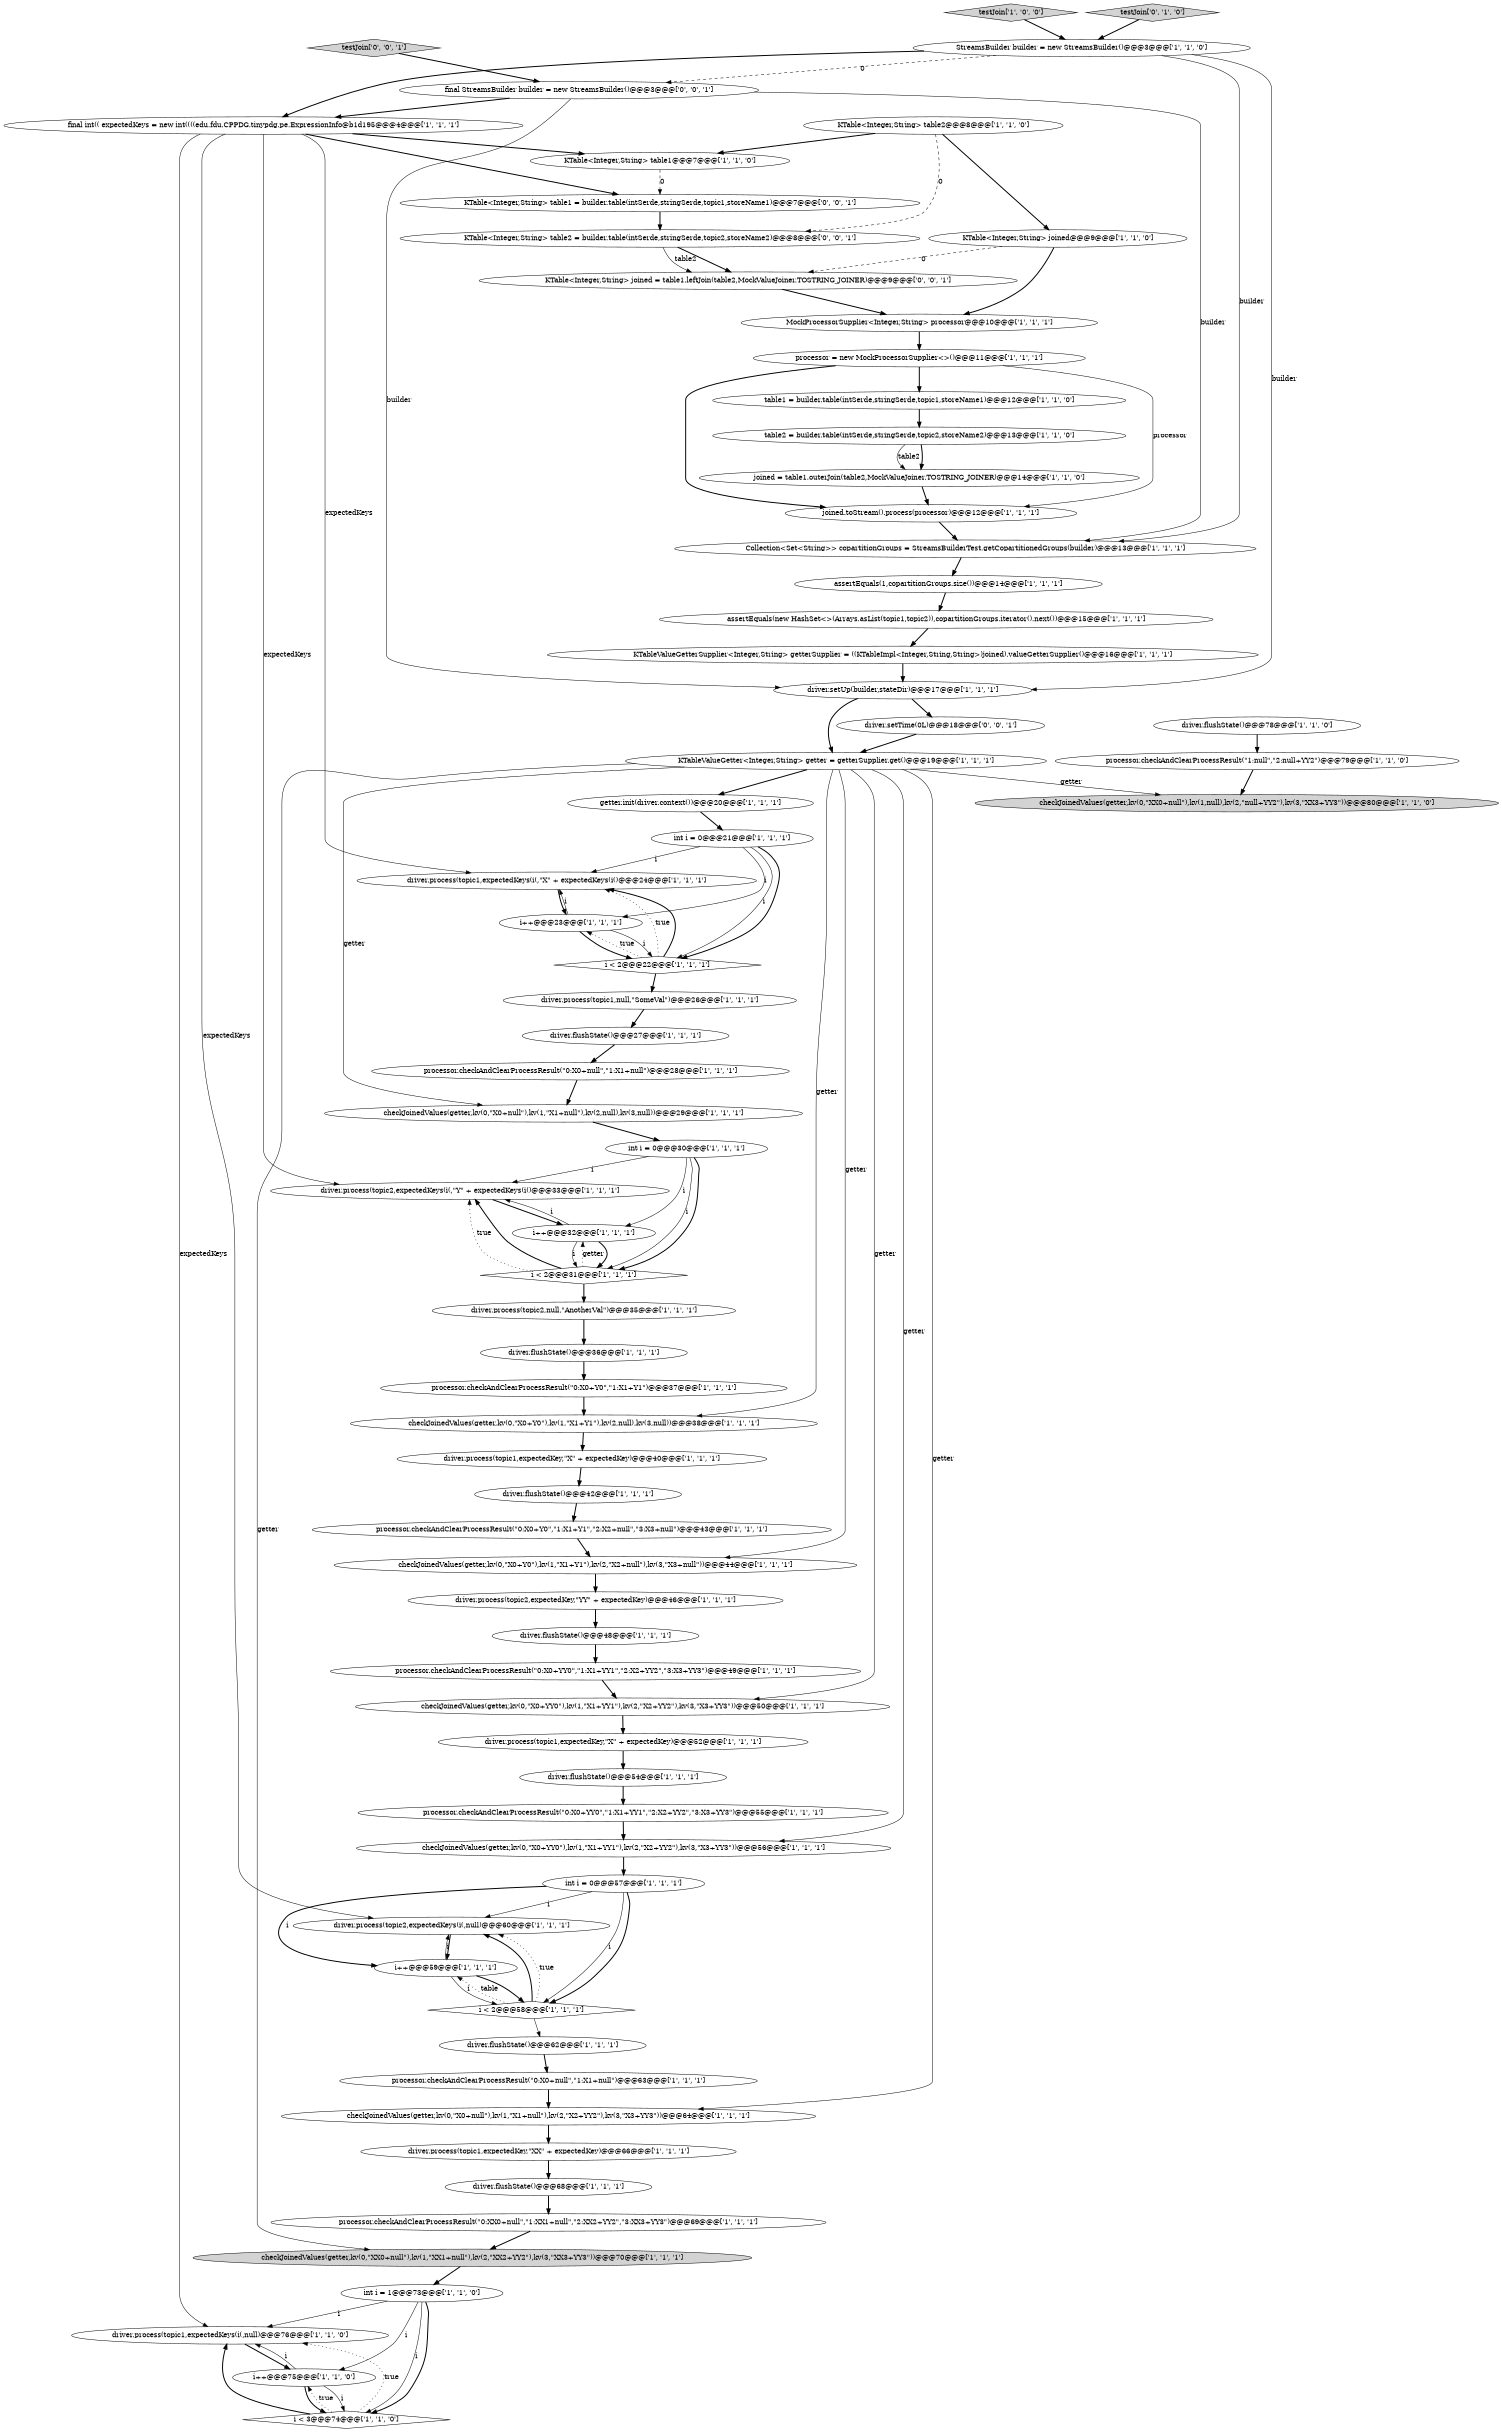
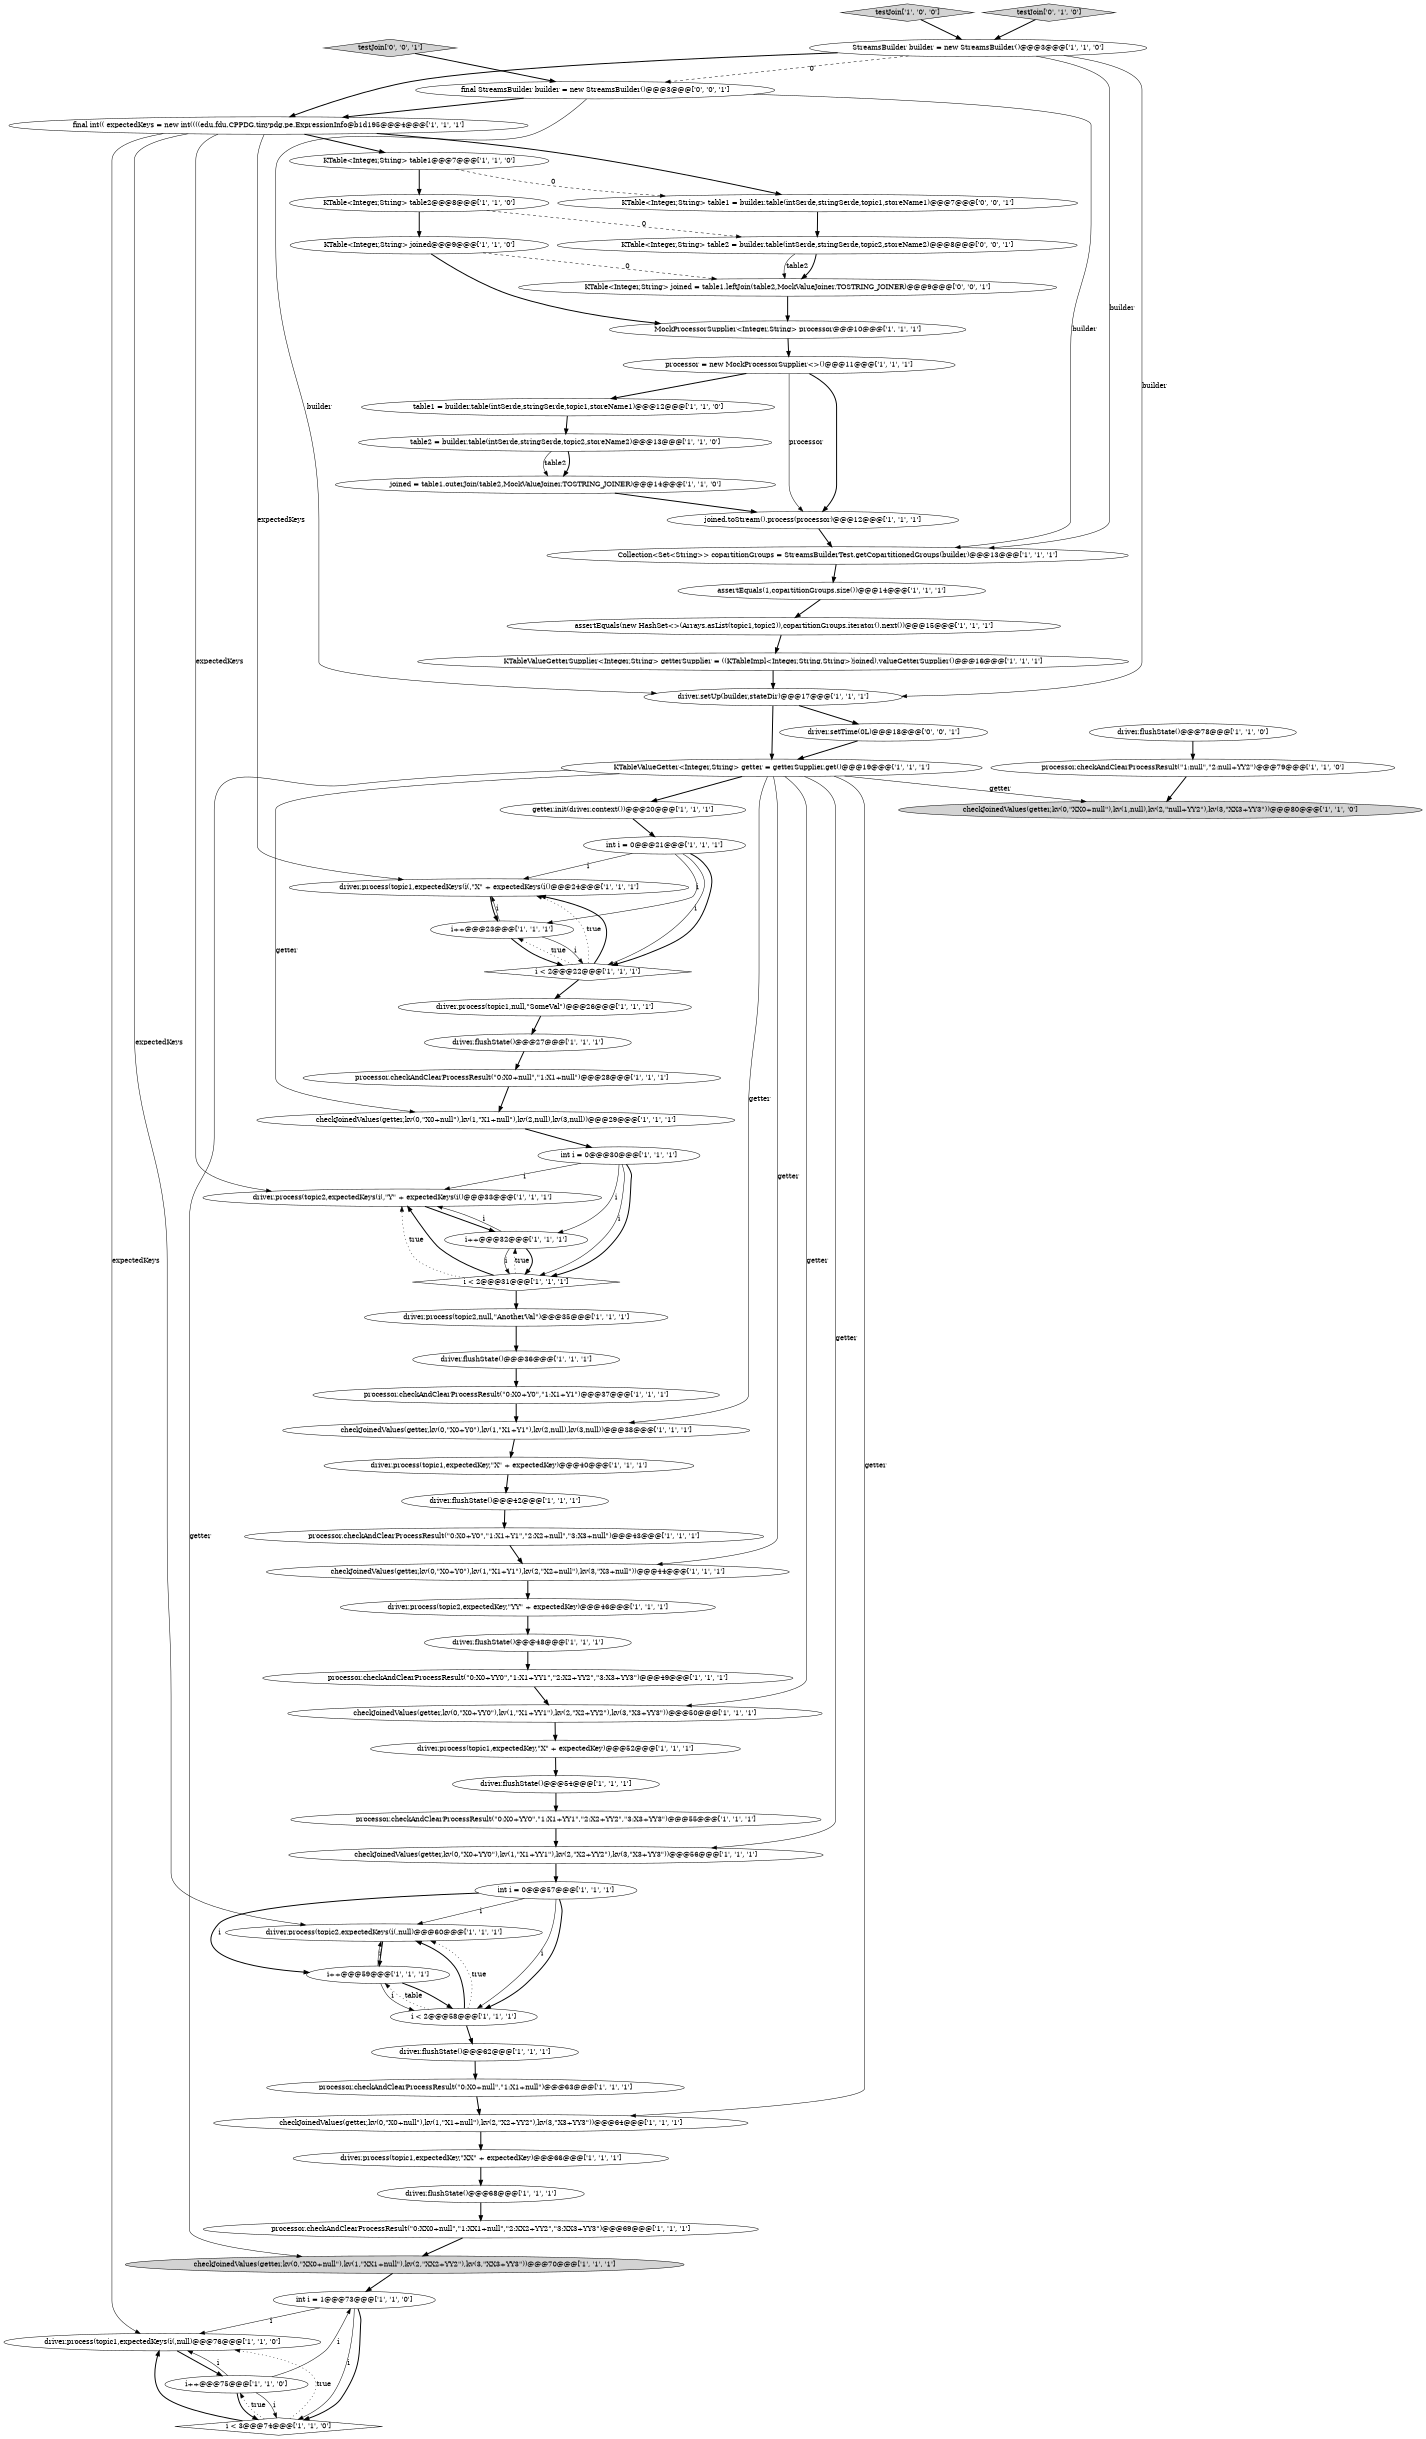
(799, 143) -> (419, 180)
(593, 1254) -> (522, 1261)
(532, 2010) -> (464, 2017)
(536, 2025) -> (469, 2032)
(391, 2346) -> (319, 2356)
